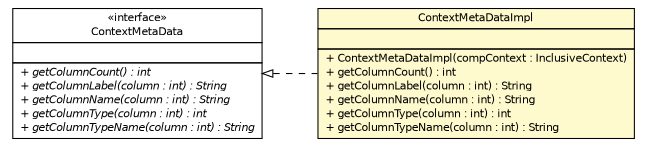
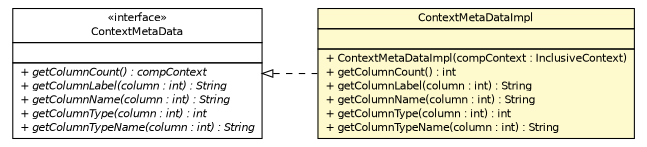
(86, 72) -> (113, 72)
